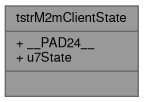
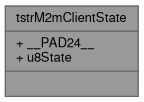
(45, 58) -> (45, 58)
